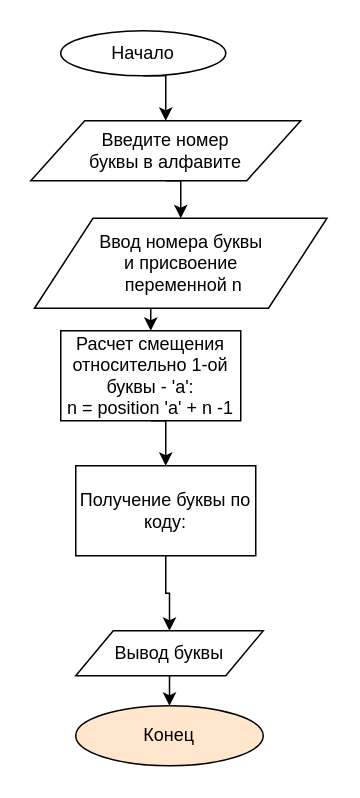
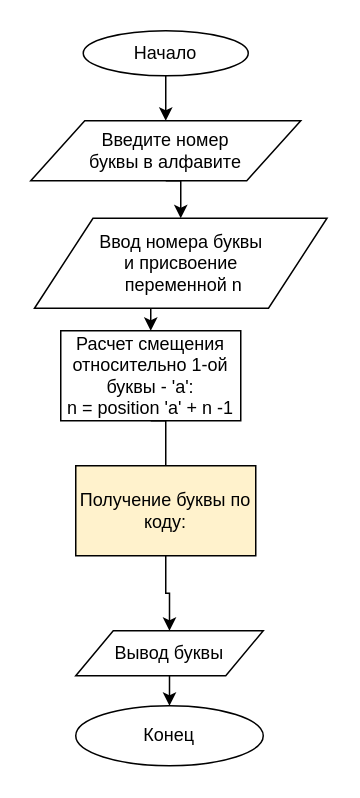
(143, 53) -> (166, 53)
(166, 454) -> (166, 458)
(166, 511) -> (166, 511)
(170, 736) -> (170, 736)
